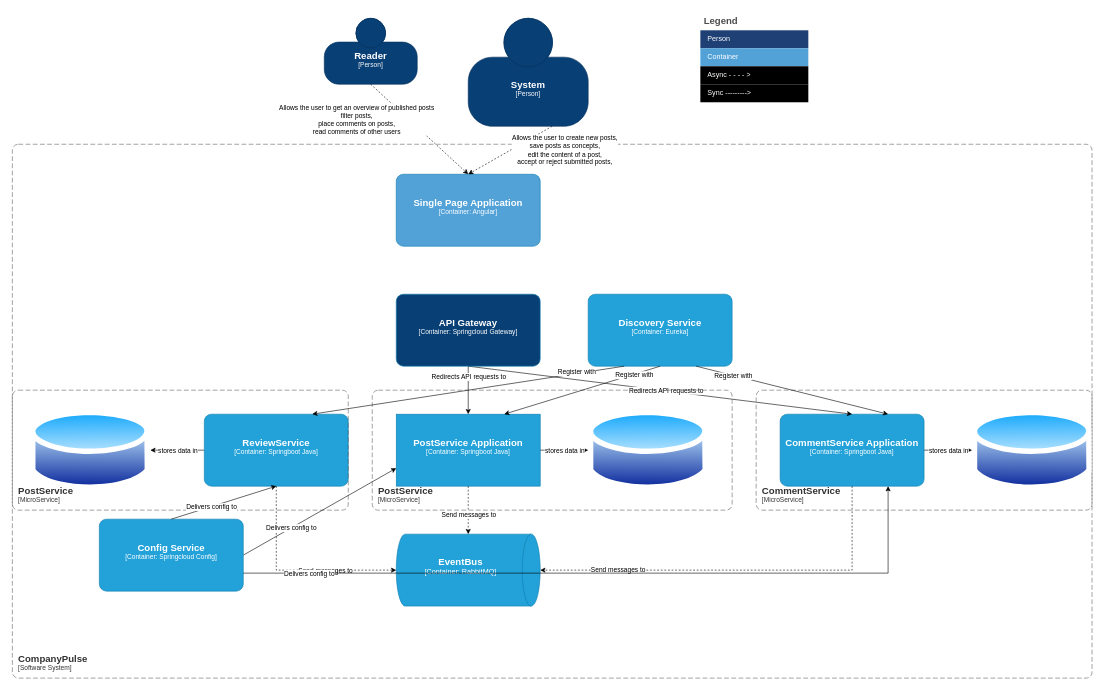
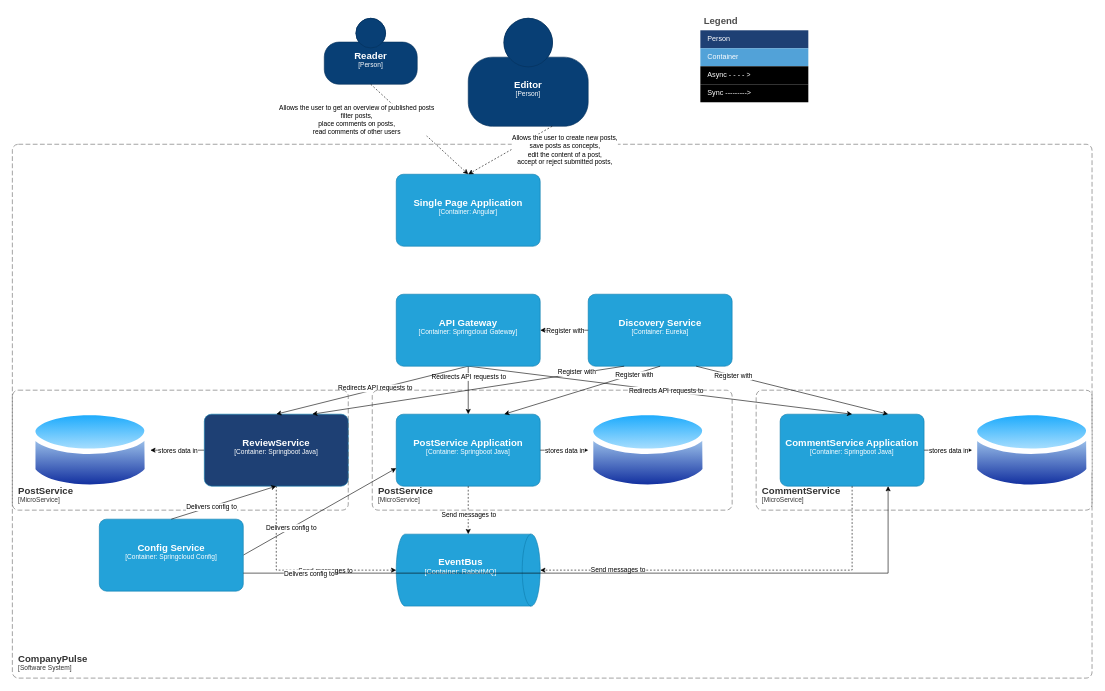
(528, 92) -> (528, 92)
(468, 210) -> (468, 210)
(468, 330) -> (468, 330)
none -> (565, 330)
none -> (417, 379)
(276, 450) -> (276, 450)
(468, 450) -> (468, 450)
